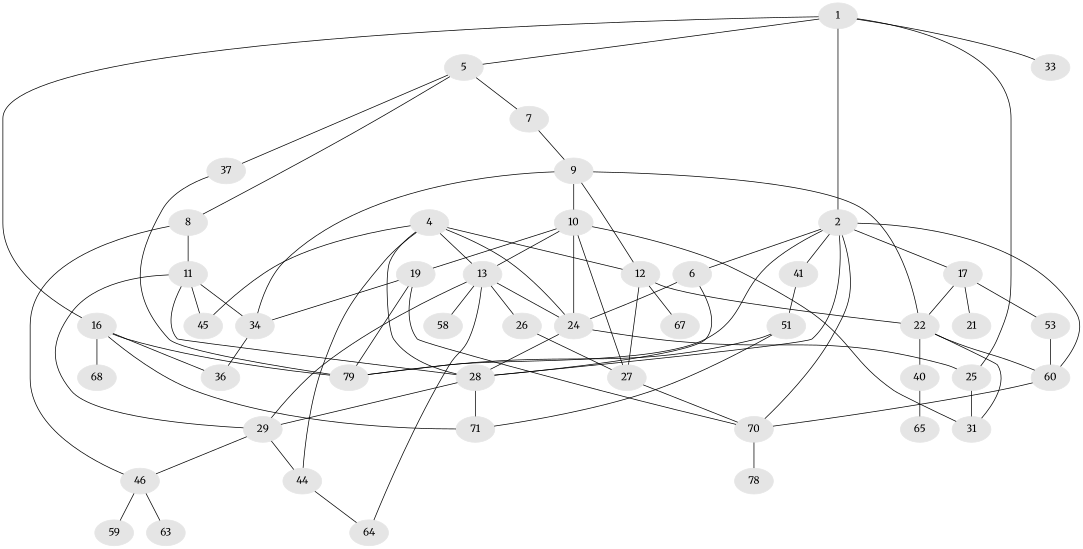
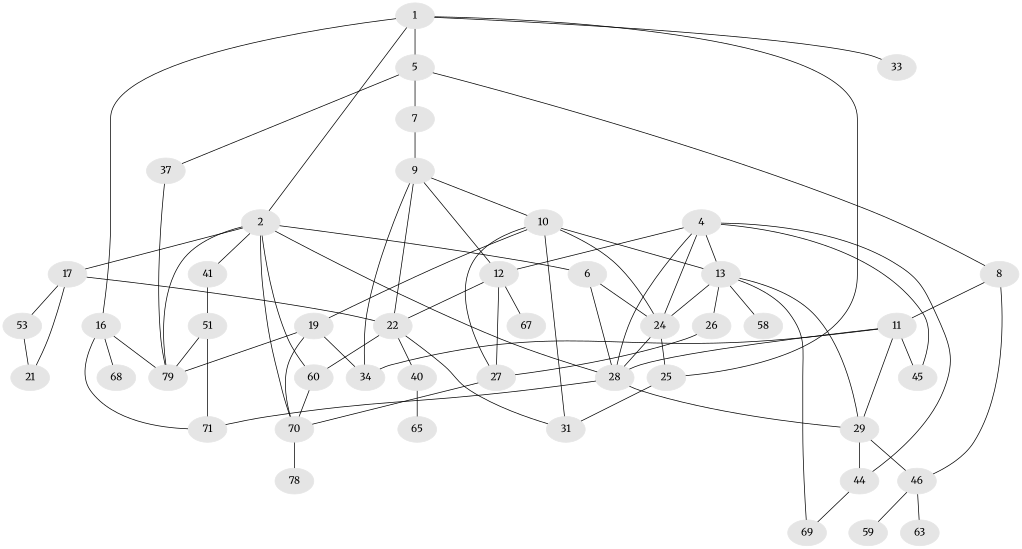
(1051, 352) -> (26, 352)
(220, 378) -> none
(369, 533) -> (807, 533)
